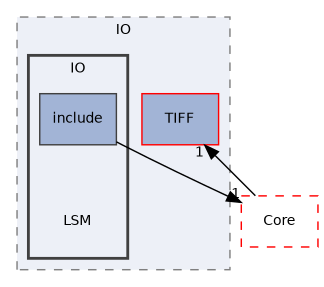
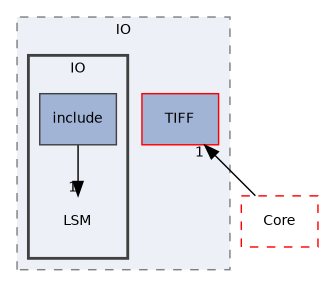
(172, 170) -> (78, 163)
